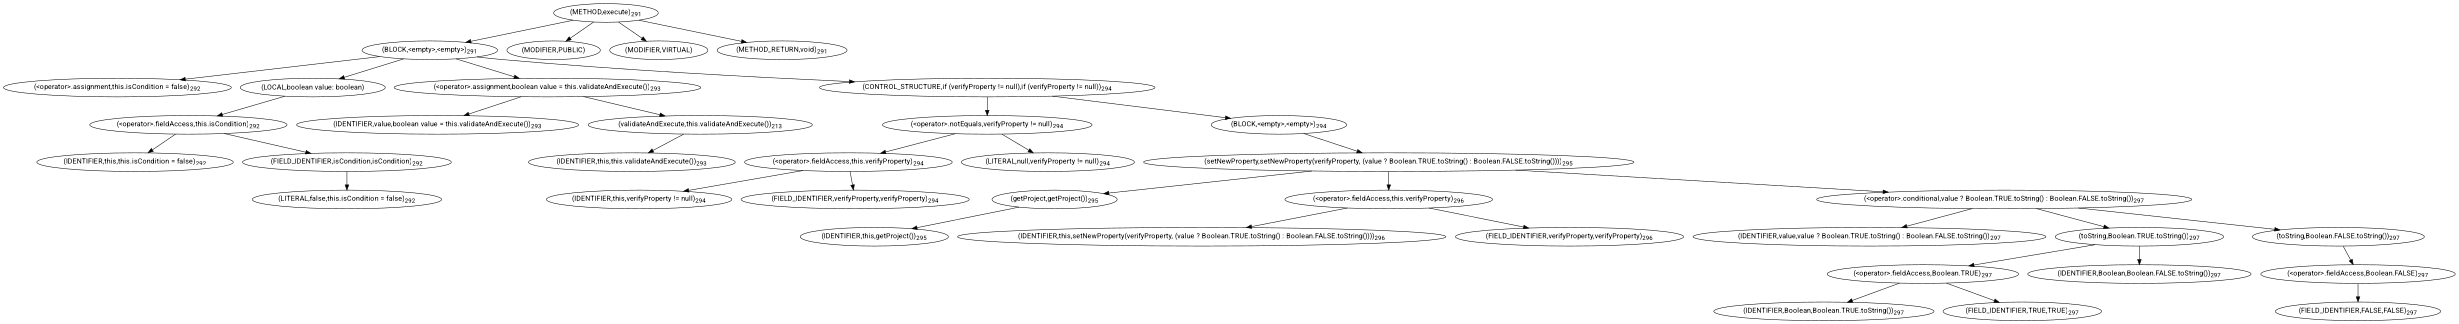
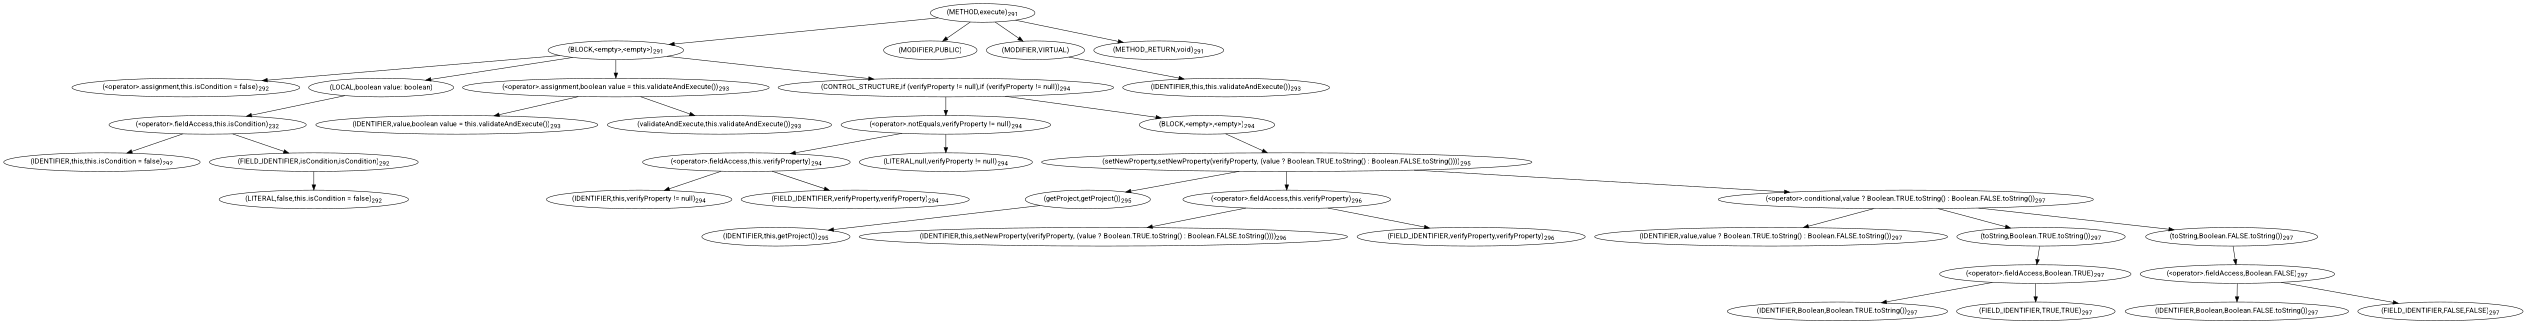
(255, 124) -> (274, 124)
(777, 124) -> (796, 124)
(668, 142) -> (1124, 68)
(2139, 253) -> (2237, 290)
